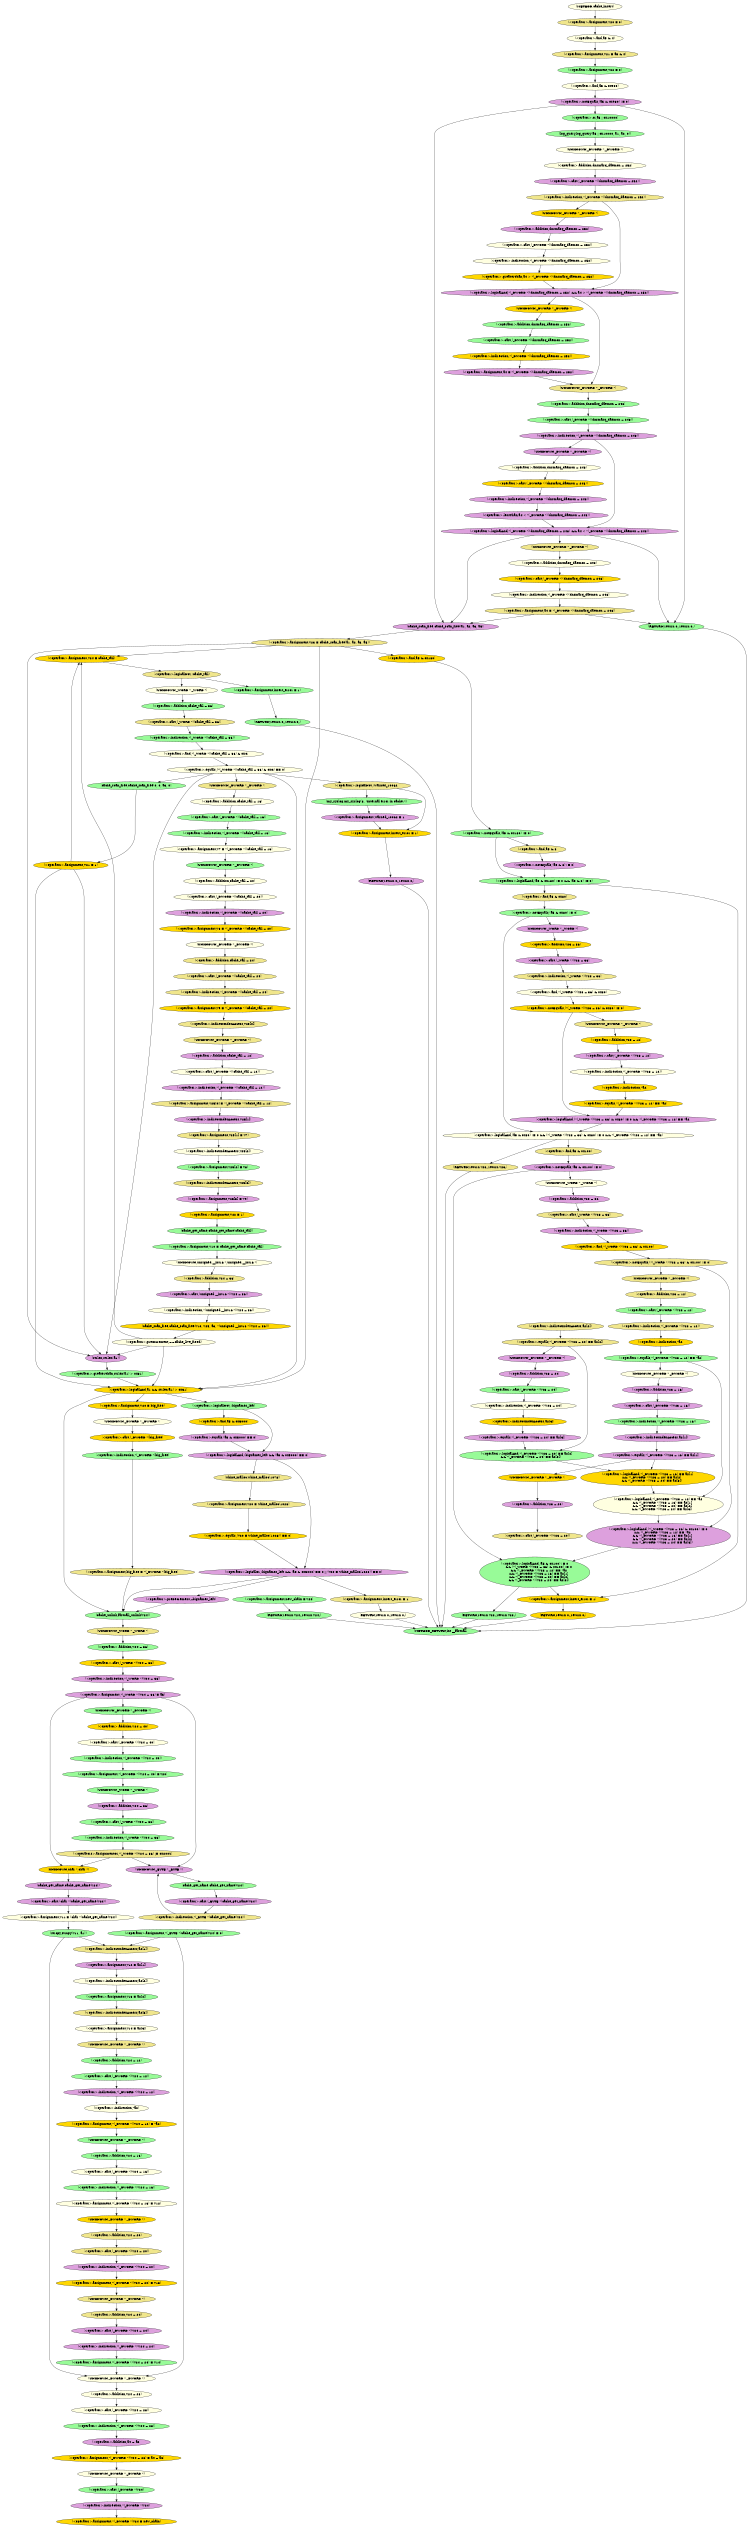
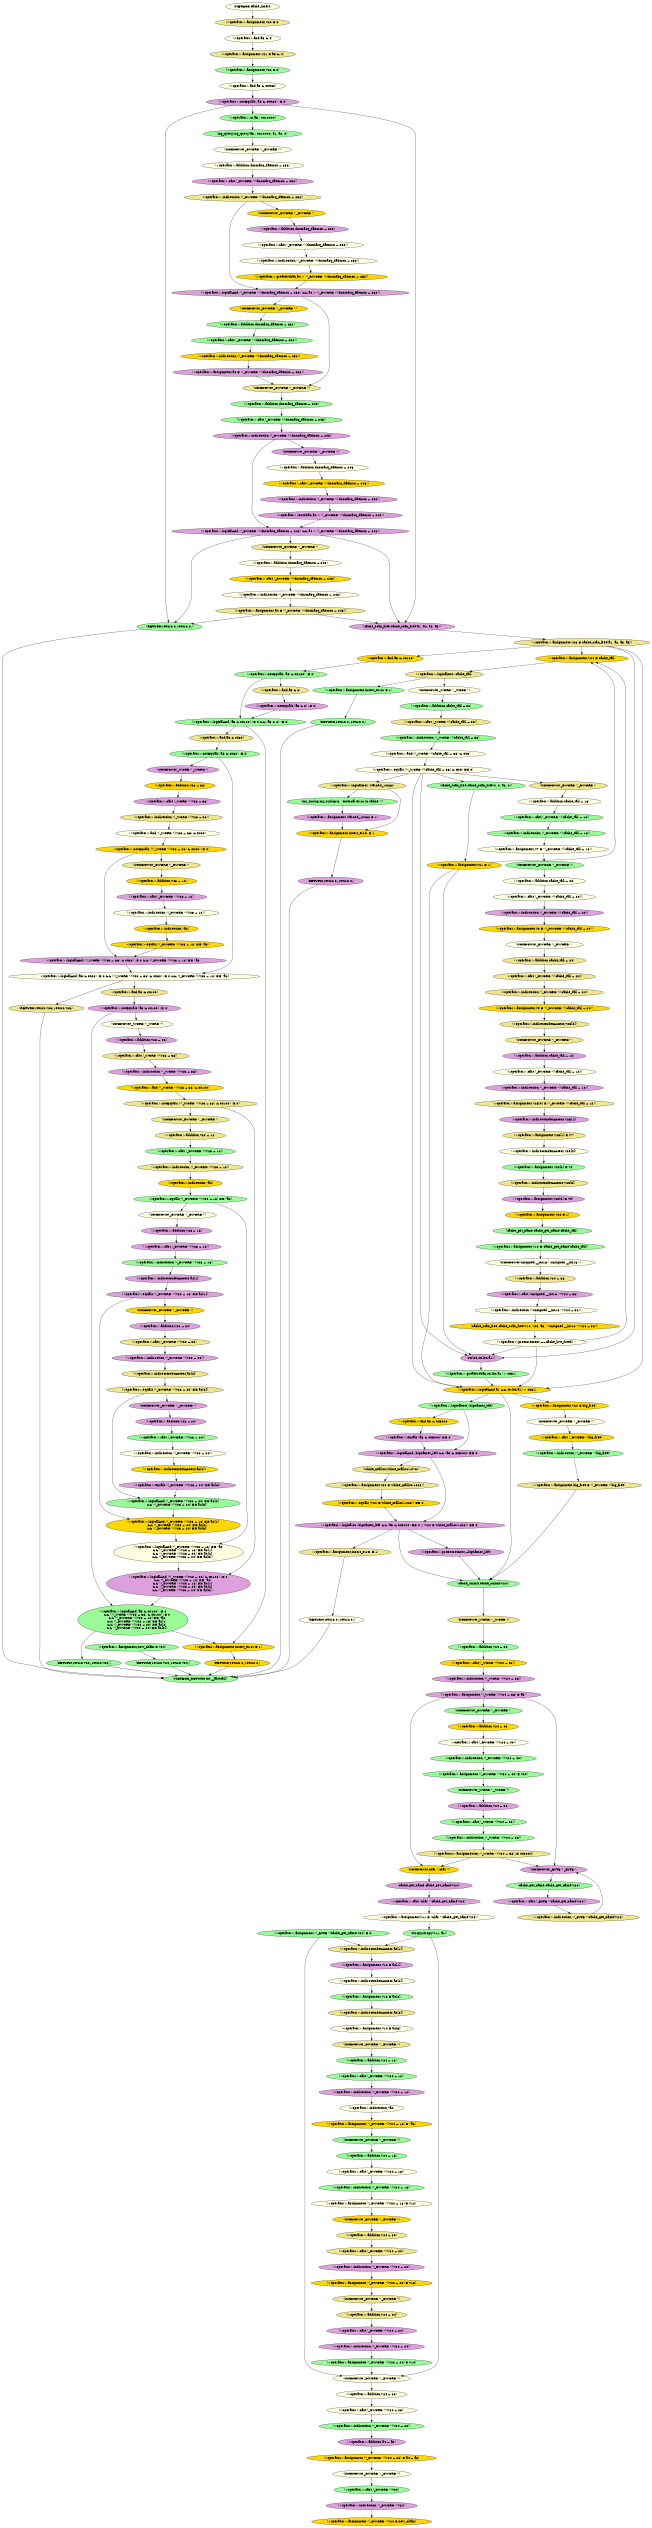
none -> (165, 1358)
(123, 1615) -> (483, 1584)
